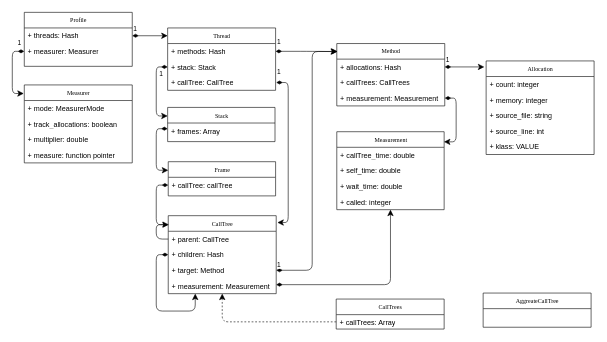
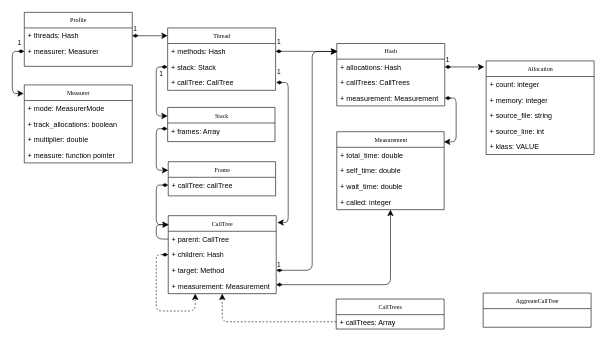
(391, 51) -> (391, 51)
(380, 156) -> (375, 156)
(156, 303) -> (156, 303)
